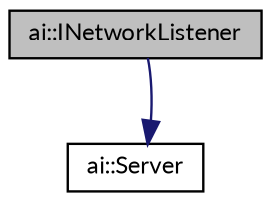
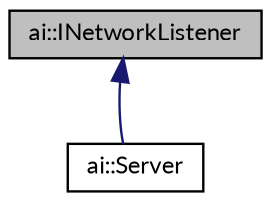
(151, 89) -> (120, 113)
